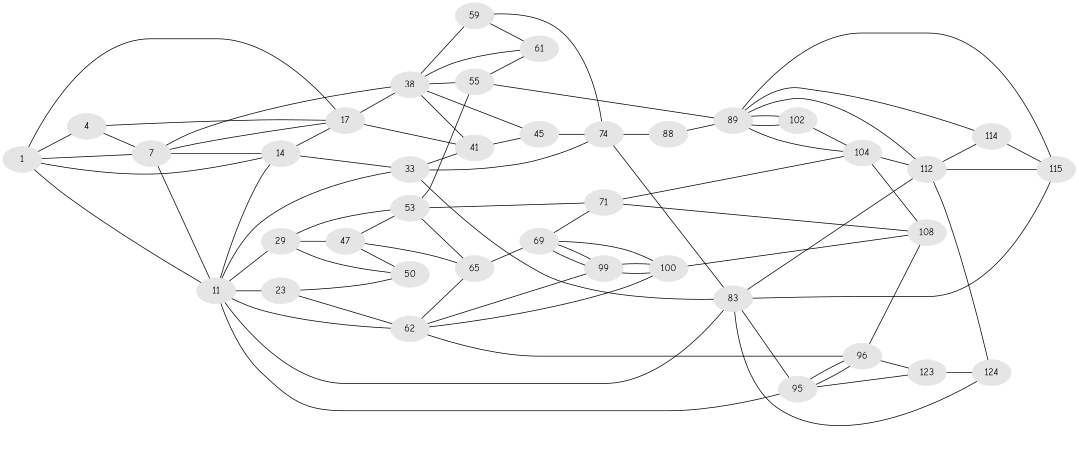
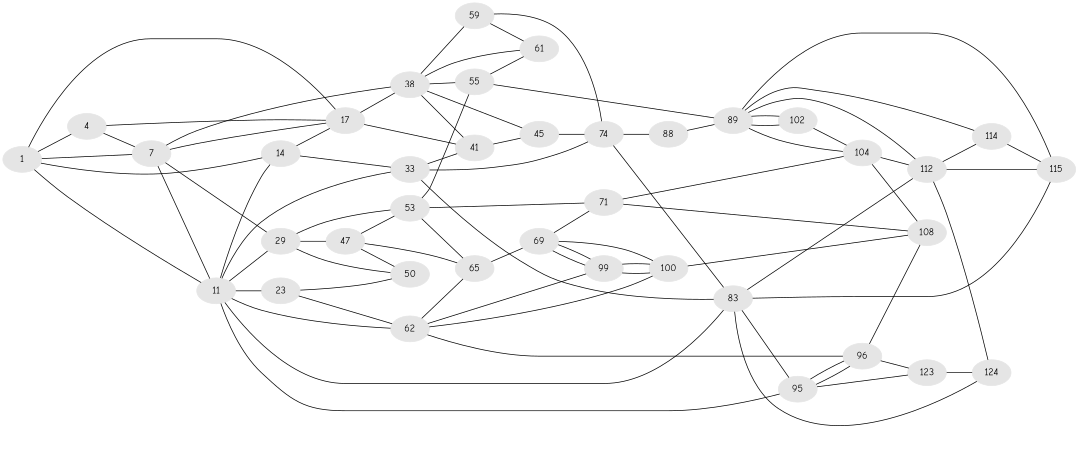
(216, 154) -> (216, 197)
